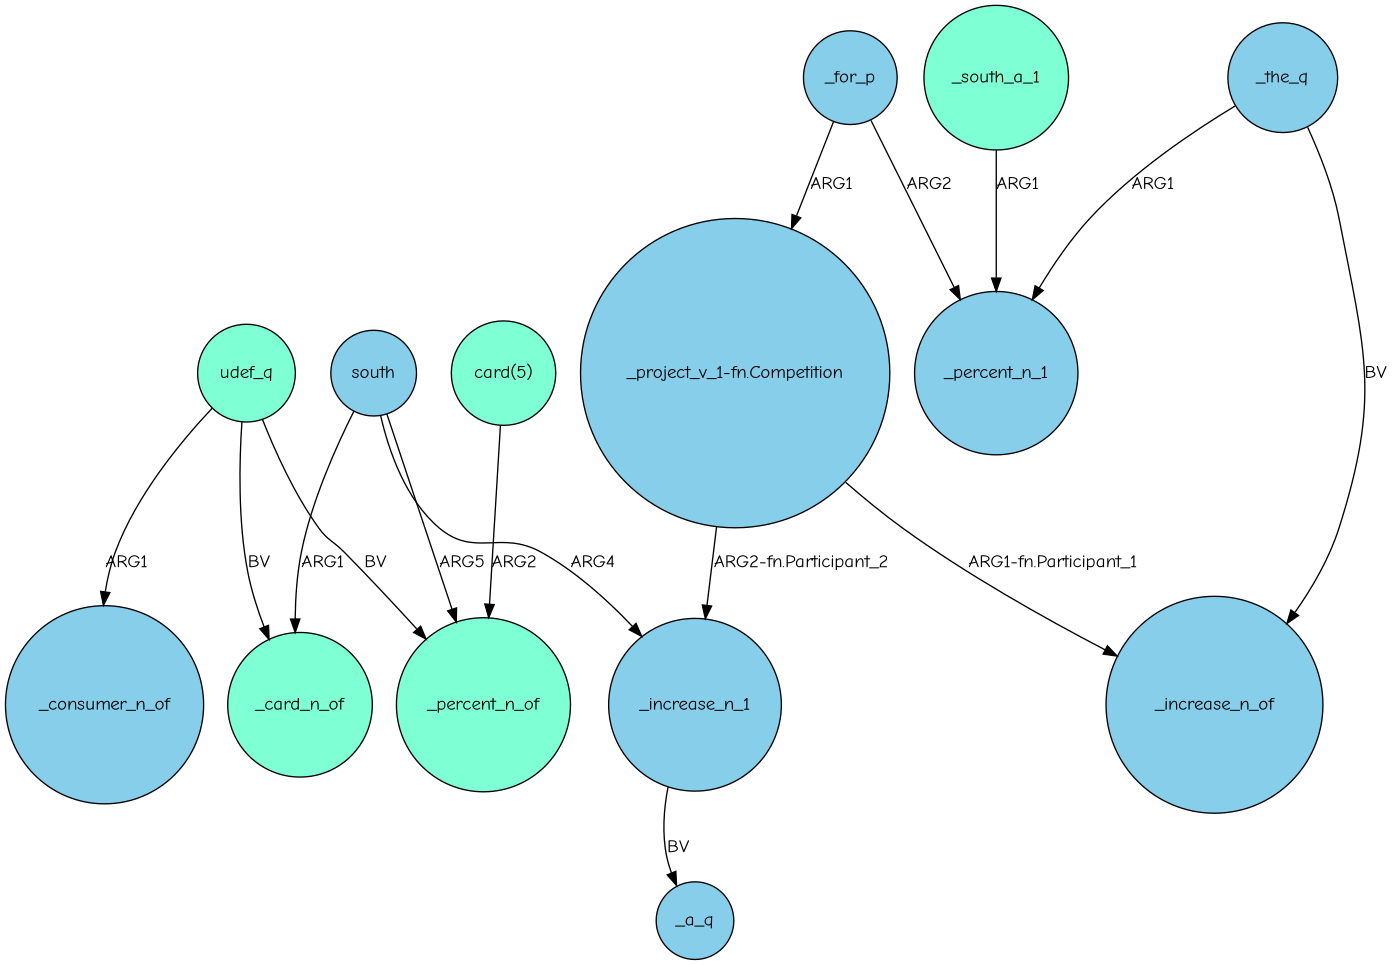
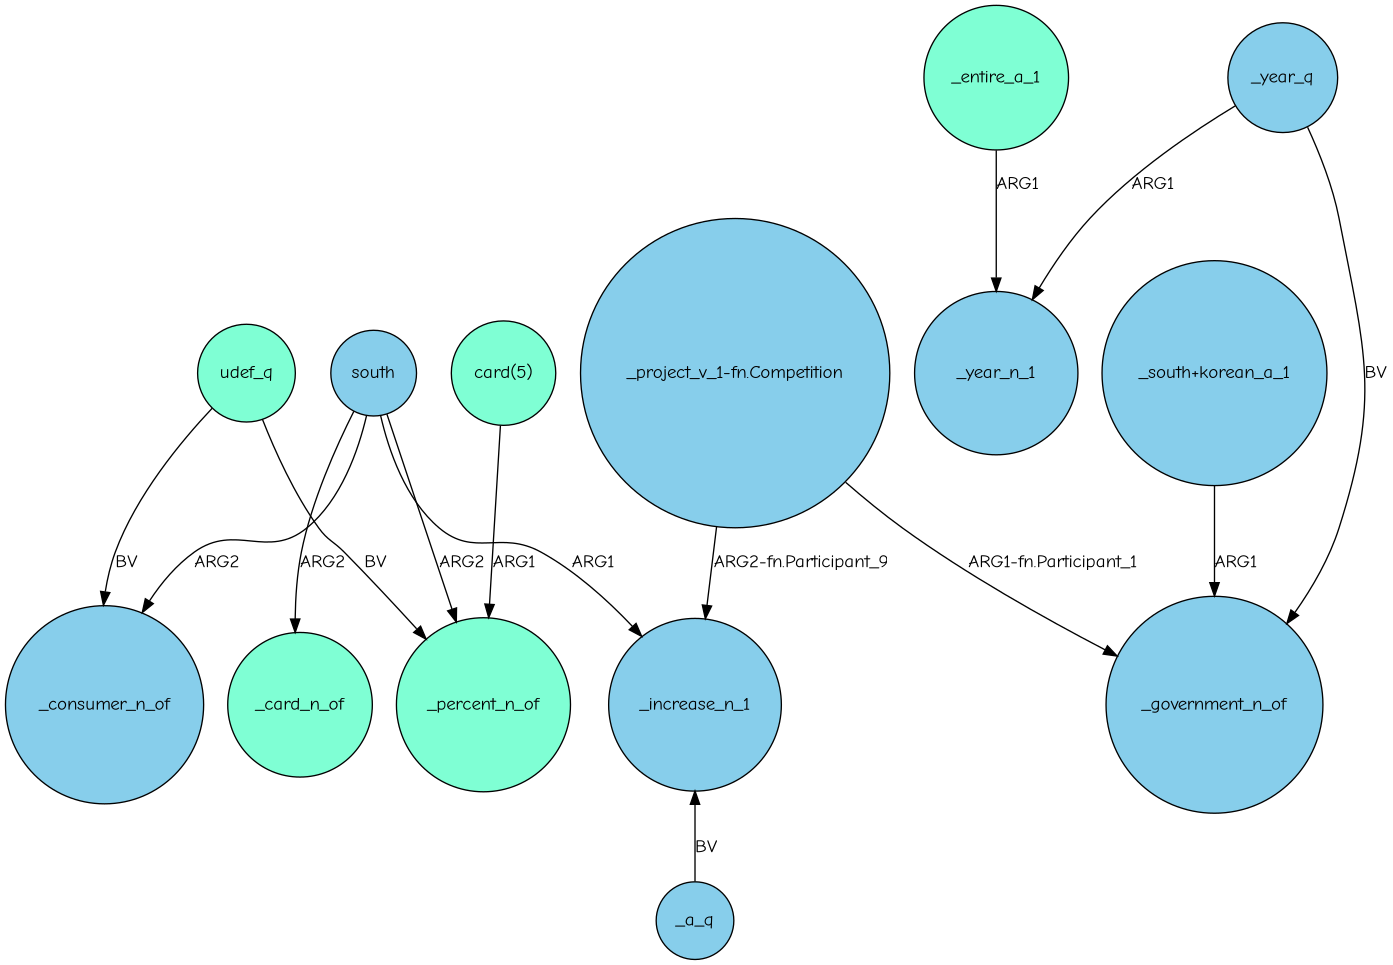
(850, 78) -> none
(996, 78) -> (996, 78)
(1283, 78) -> (1283, 78)
(996, 373) -> (996, 373)
none -> (1214, 373)
(242, 526) -> none
none -> (282, 540)
(127, 562) -> (127, 562)
(323, 562) -> (323, 562)
(462, 562) -> (462, 562)
(514, 562) -> (514, 562)
(593, 562) -> (593, 562)
(801, 562) -> (801, 562)
(1214, 705) -> (1214, 705)
(664, 830) -> (695, 843)
